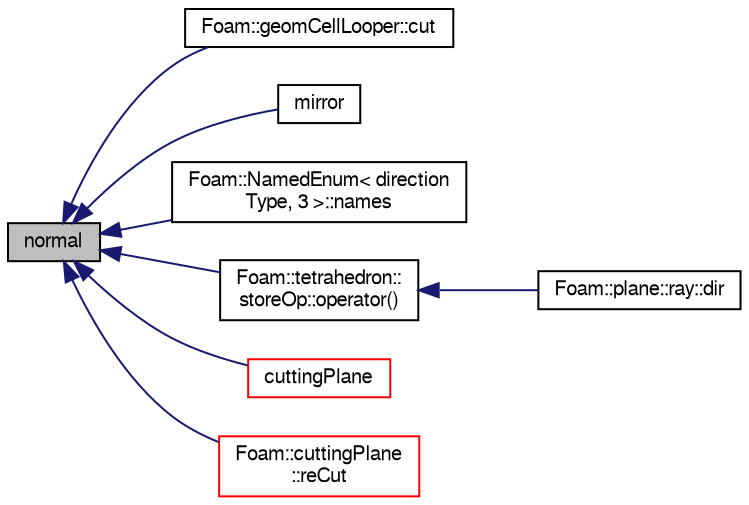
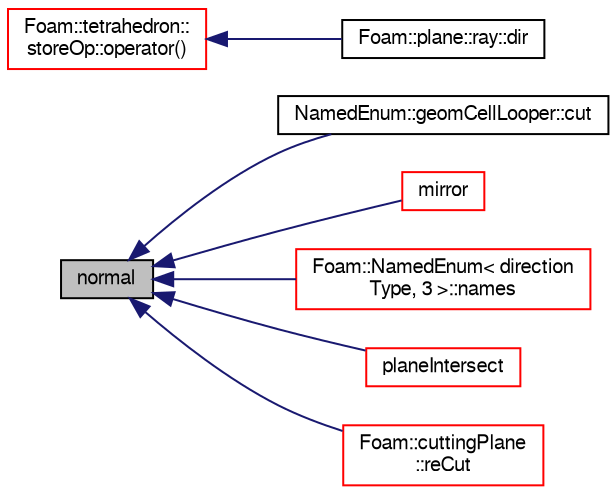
(319, 28) -> (443, 115)
(319, 104) -> (443, 191)
(319, 192) -> (443, 279)
(170, 263) -> none
(319, 290) -> (107, 39)
(319, 378) -> (443, 367)
